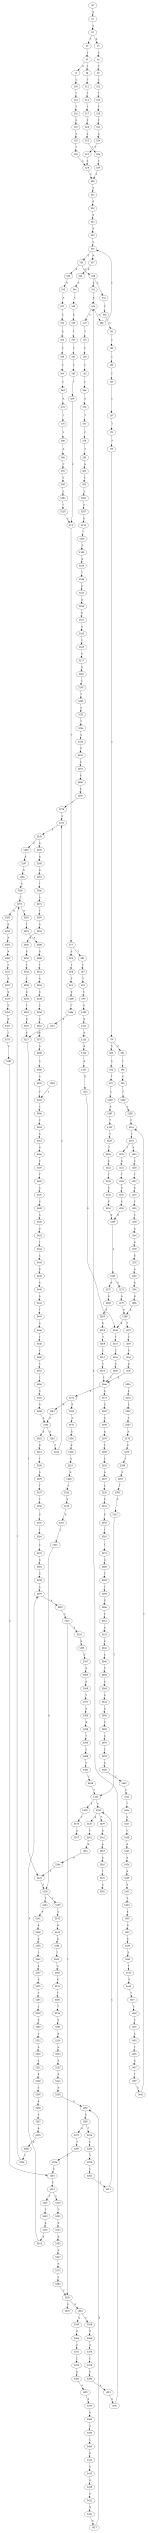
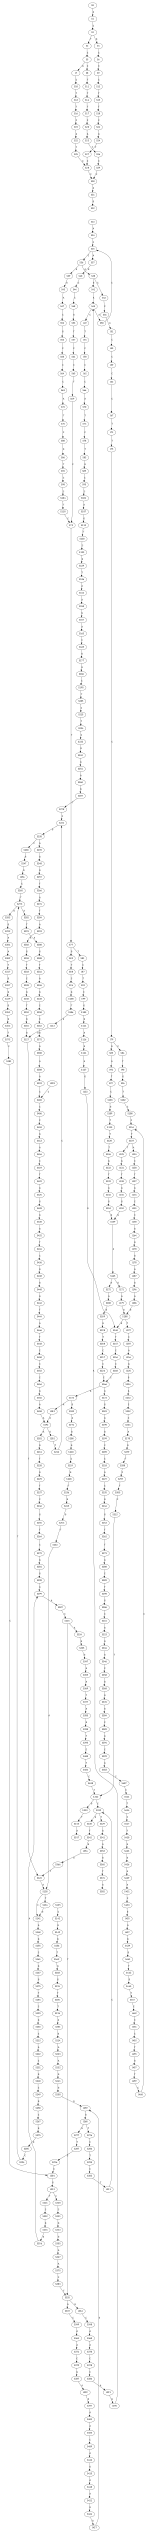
(93, 214) -> none
(117, 1377) -> (128, 1377)
(51, 1898) -> (37, 1904)
(79, 2317) -> (71, 2317)
